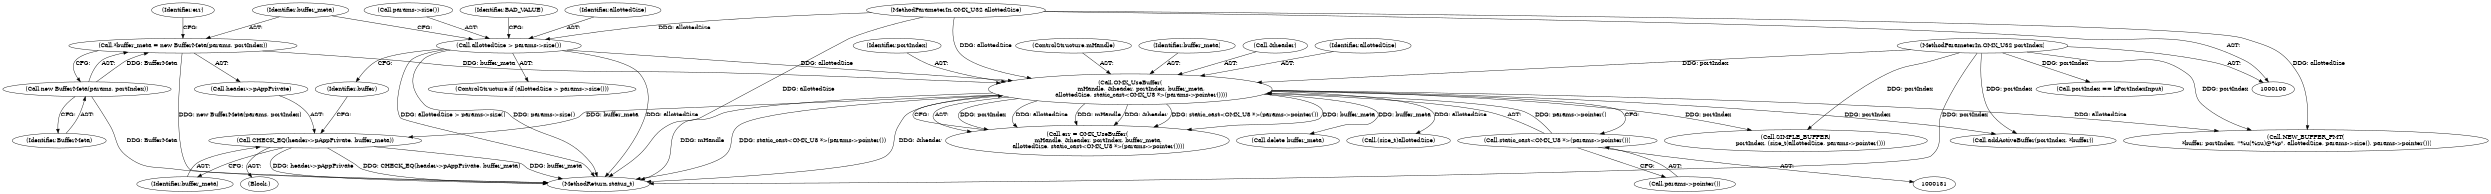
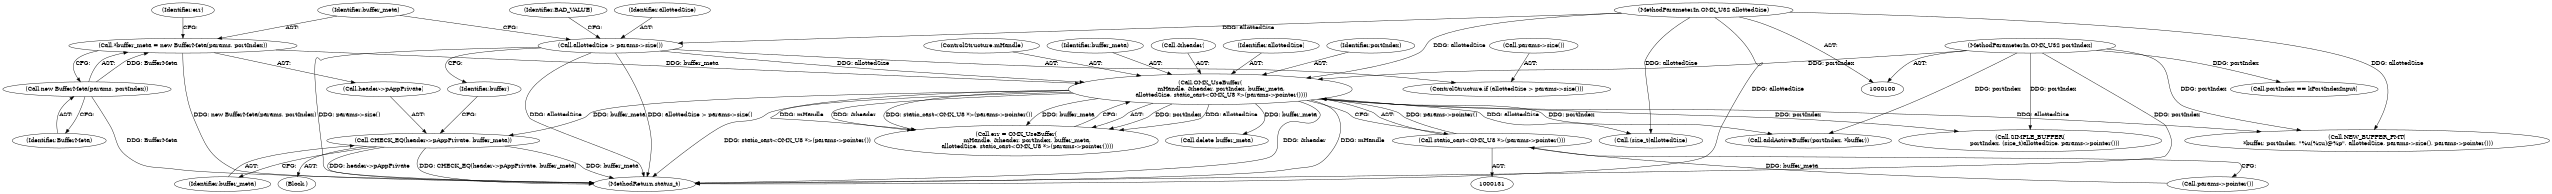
(456, 27) -> (1521, 66)
none -> (1645, 63)
(1676, 166) -> (1792, 166)
